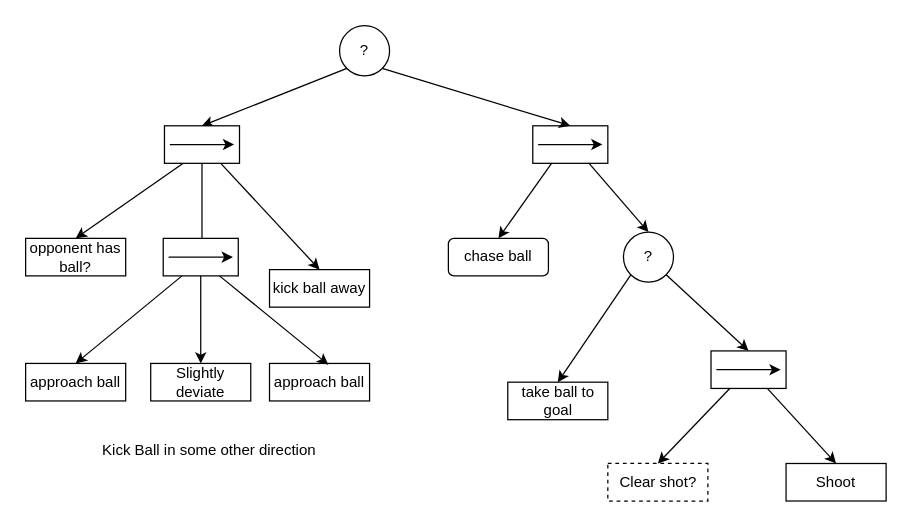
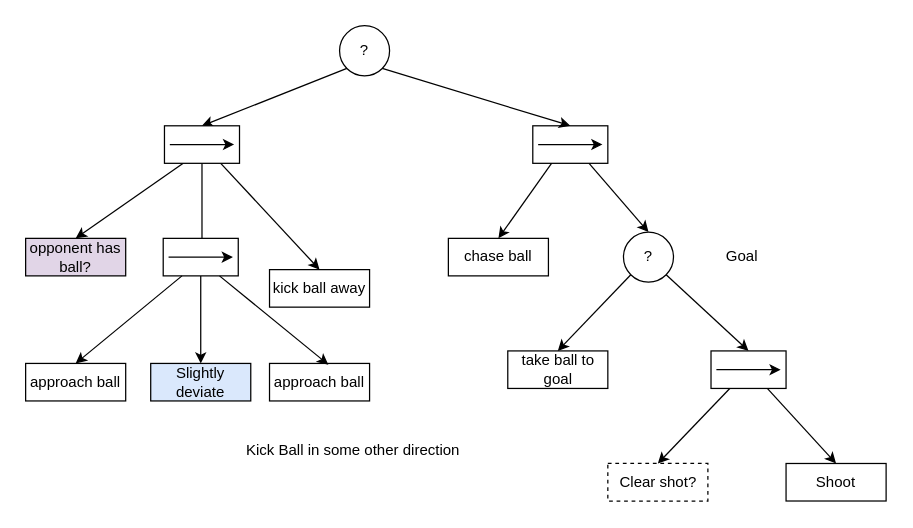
(76, 257) -> (76, 257)
(498, 257) -> (498, 257)
none -> (742, 257)
(201, 382) -> (201, 382)
(558, 401) -> (558, 369)
(209, 451) -> (353, 451)
